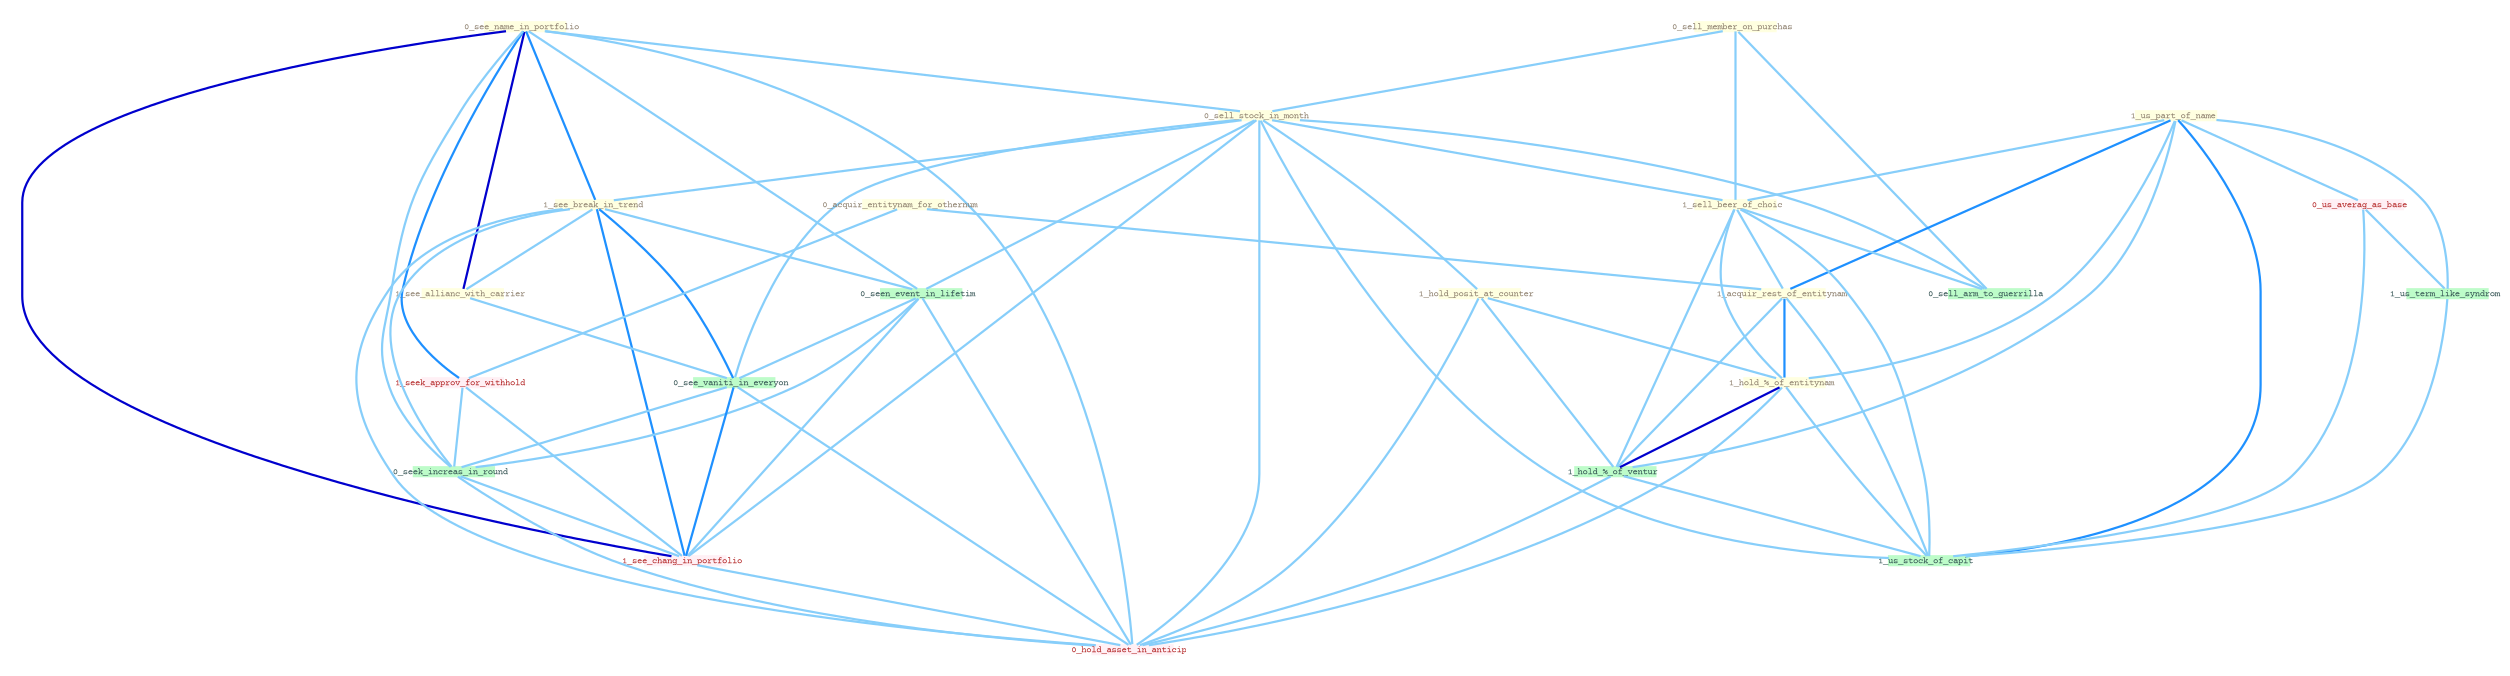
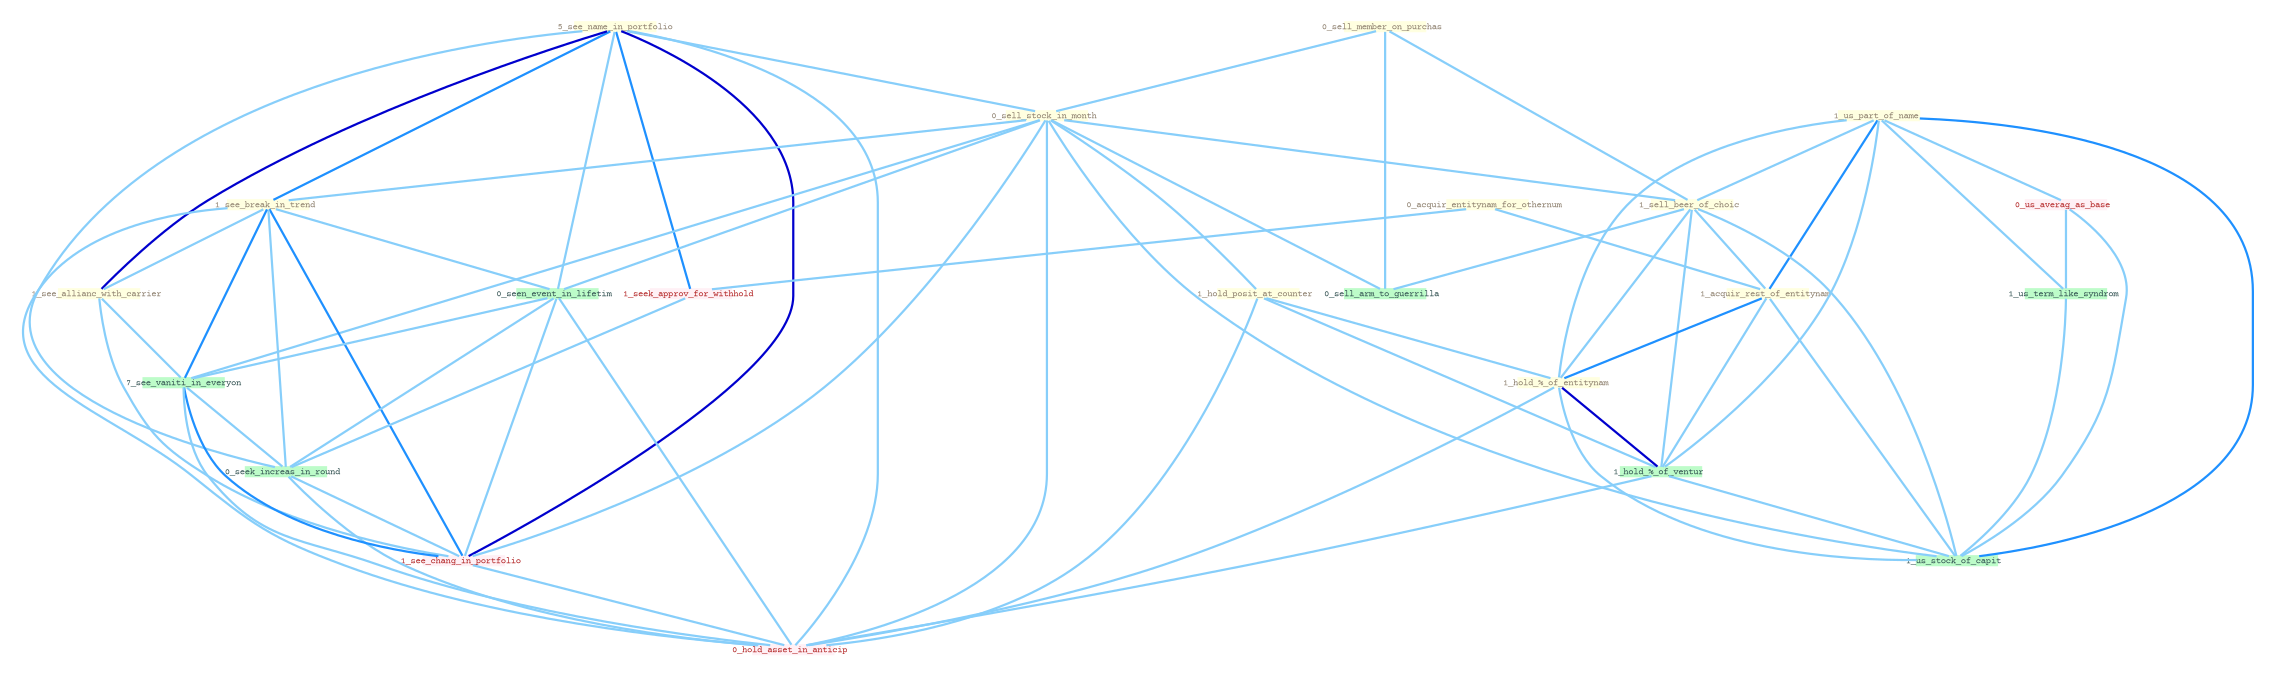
(525, 27) -> (615, 27)
(734, 383) -> (184, 383)
(574, 472) -> (224, 485)
